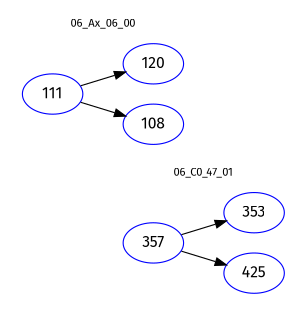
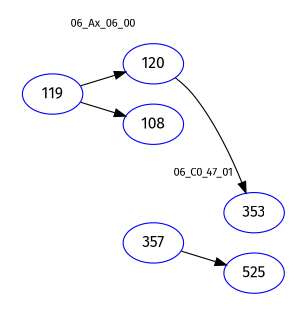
(53, 94) -> (53, 94)
(198, 229) -> (215, 126)
(254, 273) -> (254, 273)
